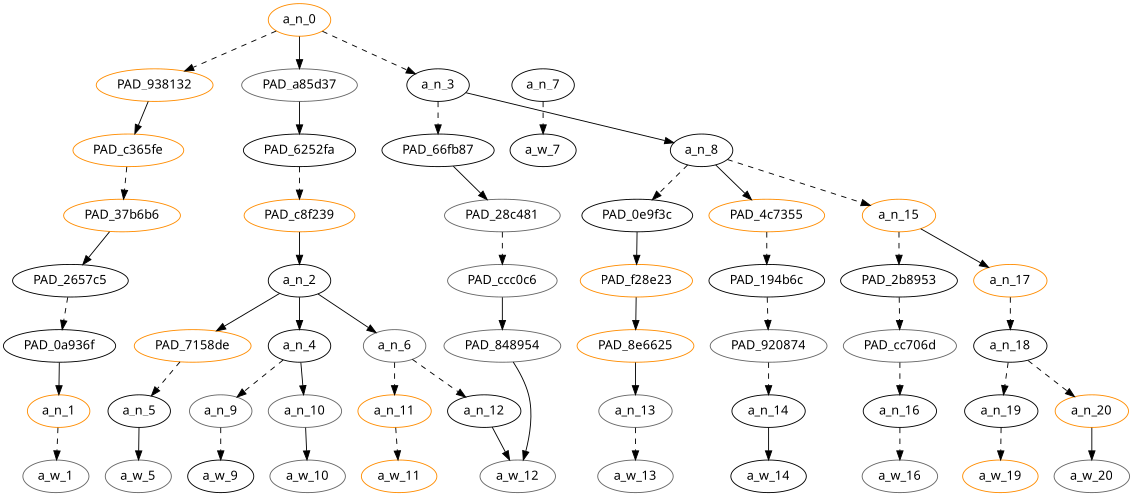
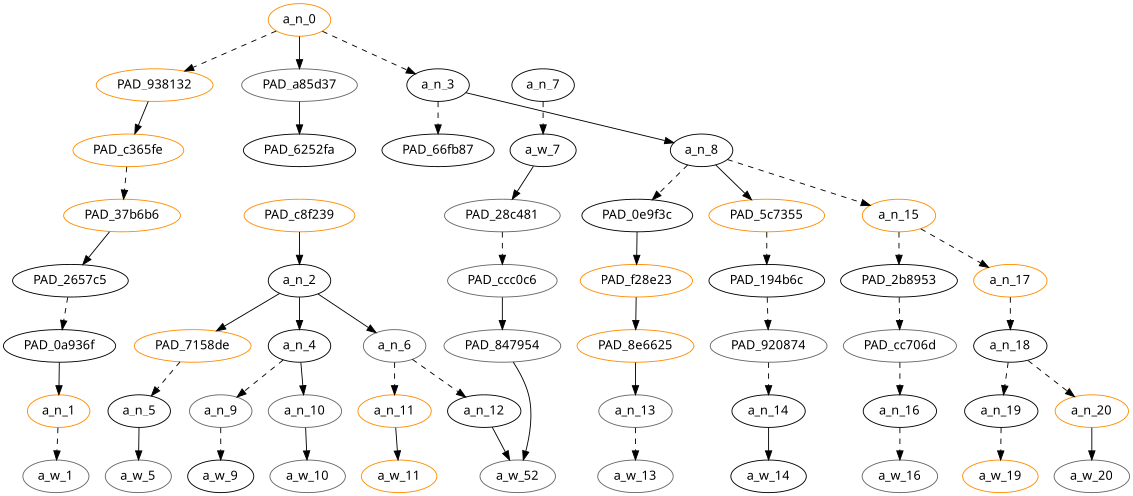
(300, 178) -> none
(467, 180) -> (525, 179)
(767, 216) -> (767, 216)
(951, 246) -> (951, 246)
(502, 346) -> (502, 346)
(397, 439) -> (397, 439)
(518, 476) -> (518, 476)
